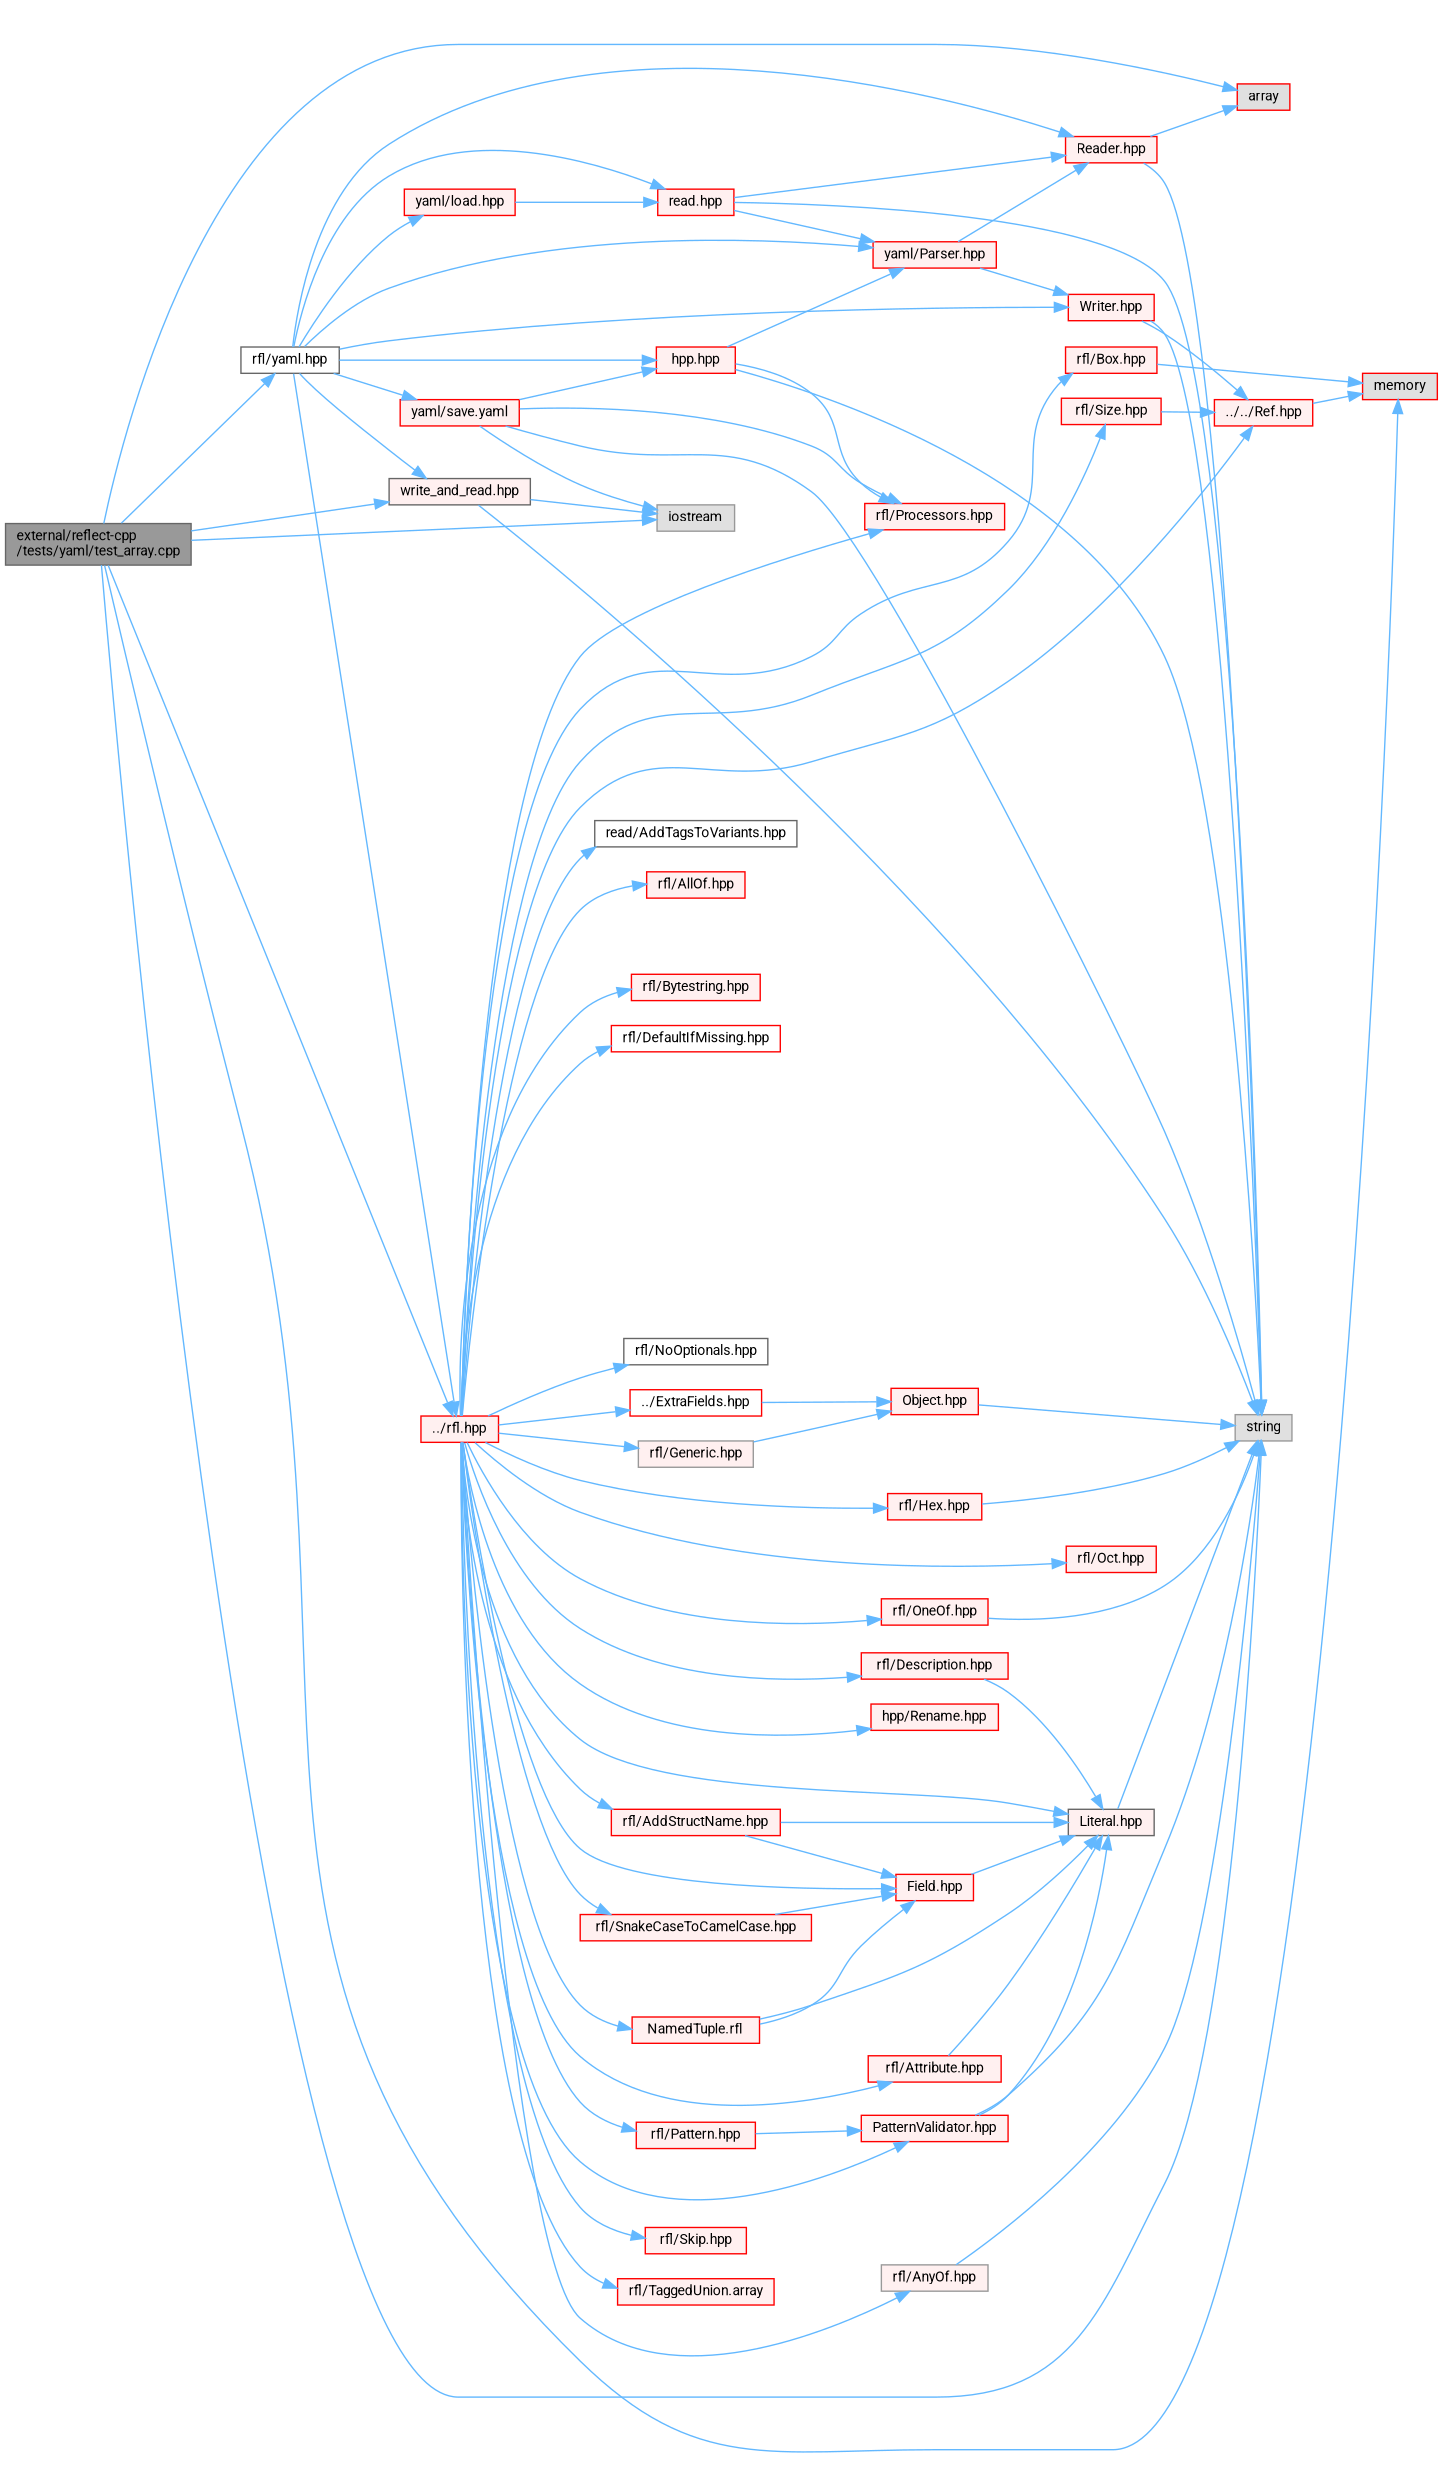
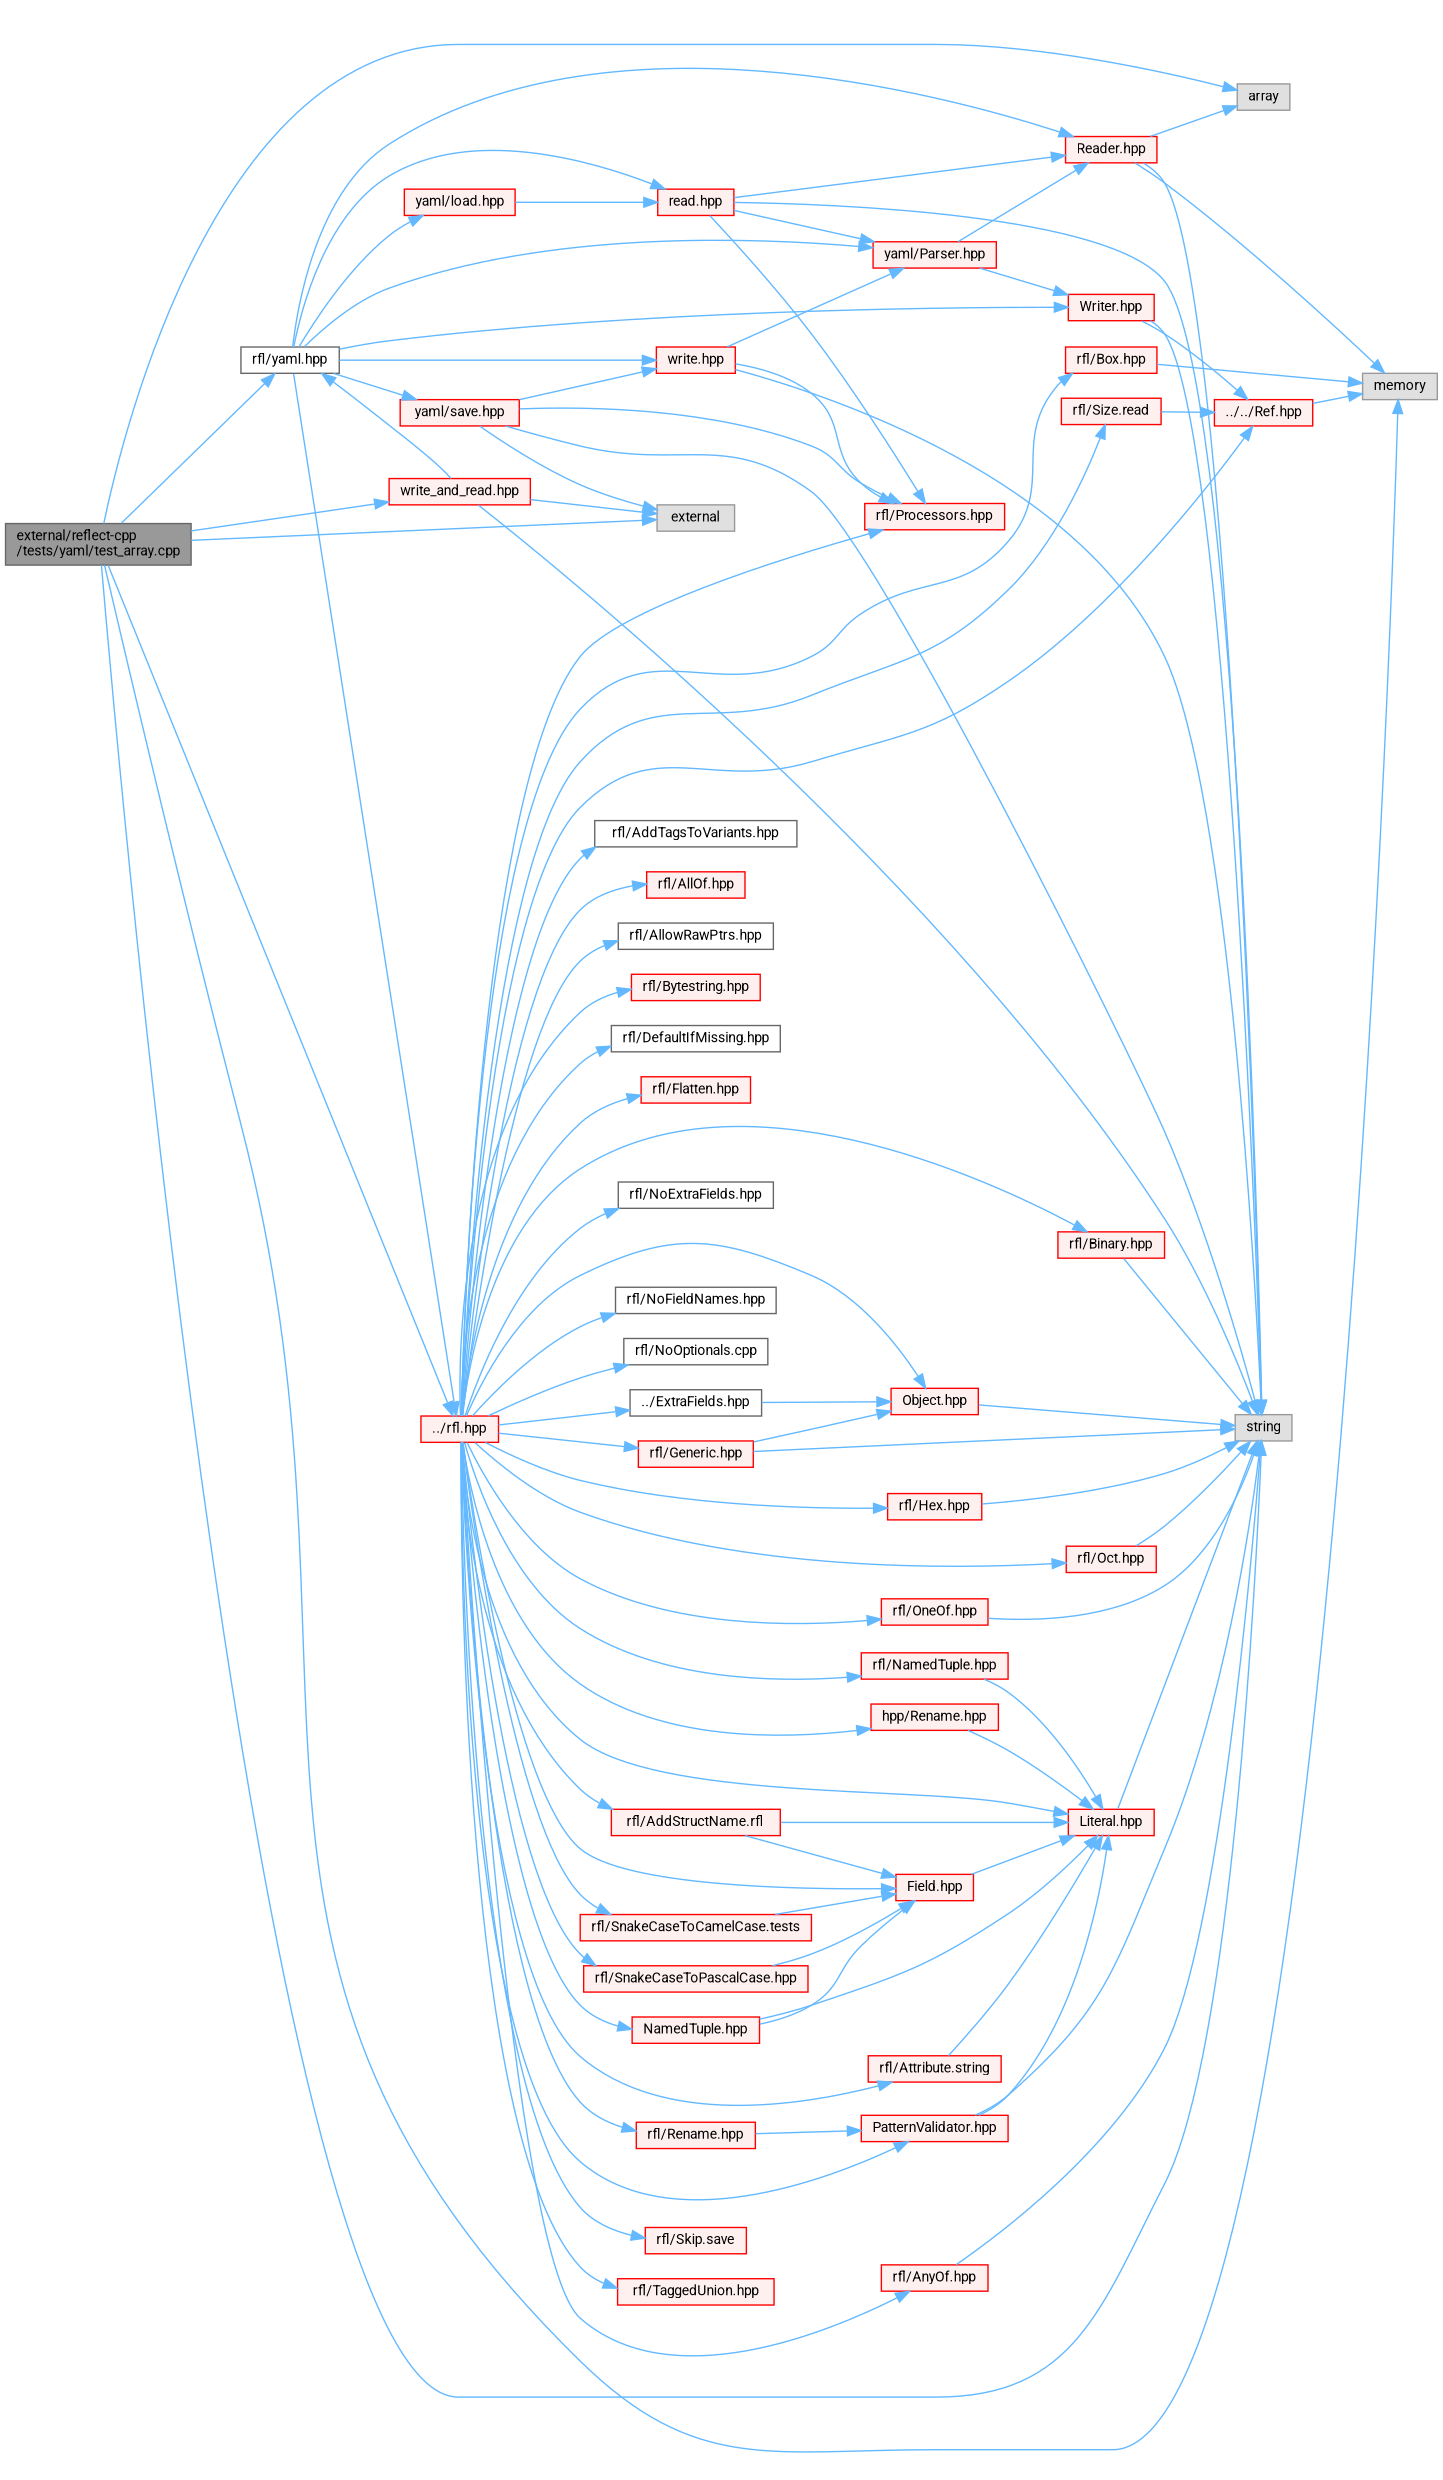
(1264, 97) -> (1264, 97)
none -> (1258, 258)
none -> (822, 348)
(696, 360) -> (696, 360)
(1400, 386) -> (1400, 386)
(1111, 411) -> (1111, 411)
(460, 413) -> (460, 413)
(356, 424) -> (393, 429)
(460, 492) -> (460, 492)
(696, 518) -> (696, 518)
(696, 834) -> (696, 834)
none -> (696, 936)
(696, 1039) -> (696, 1039)
none -> (696, 1090)
none -> (696, 1195)
none -> (678, 1244)
none -> (1111, 1245)
none -> (696, 1300)
(696, 1352) -> (696, 1352)
(696, 1403) -> (696, 1403)
none -> (987, 1441)
(696, 1454) -> (696, 1454)
none -> (1191, 1503)
(935, 1666) -> (935, 1666)
none -> (1027, 1762)
(696, 1822) -> (696, 1822)
(1111, 1822) -> (1111, 1822)
(696, 1928) -> (696, 1928)
none -> (696, 1979)
(696, 2030) -> (696, 2030)
(935, 2069) -> (935, 2069)
(696, 2135) -> (696, 2135)
(696, 2241) -> (696, 2241)
(935, 2278) -> (935, 2278)
(696, 2292) -> (696, 2292)
